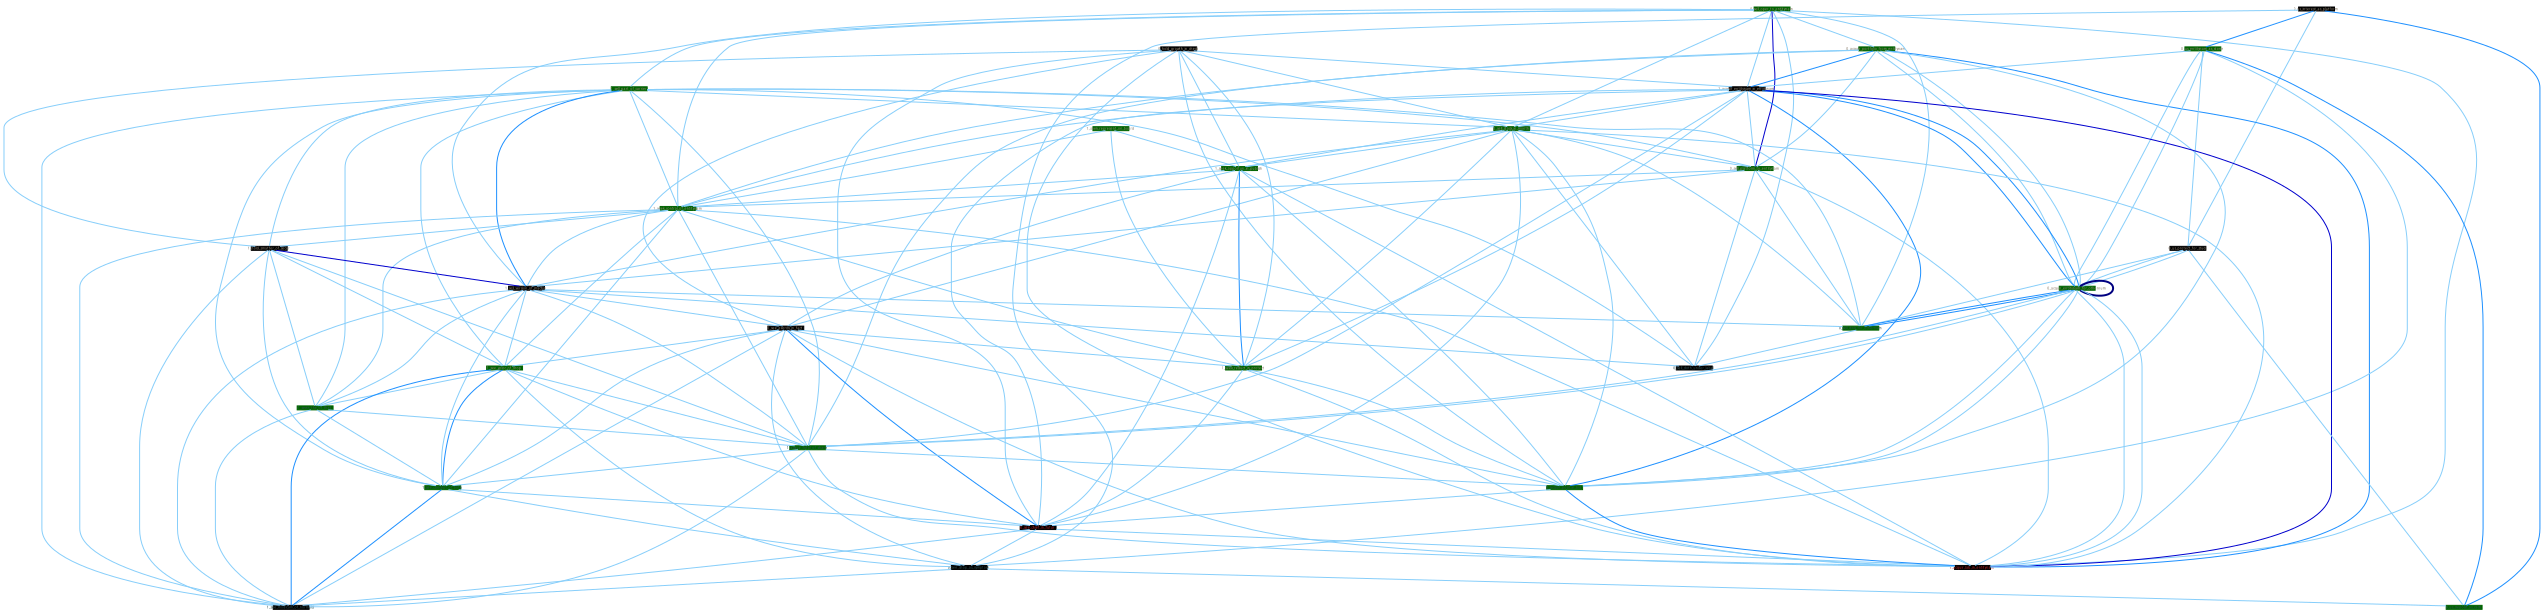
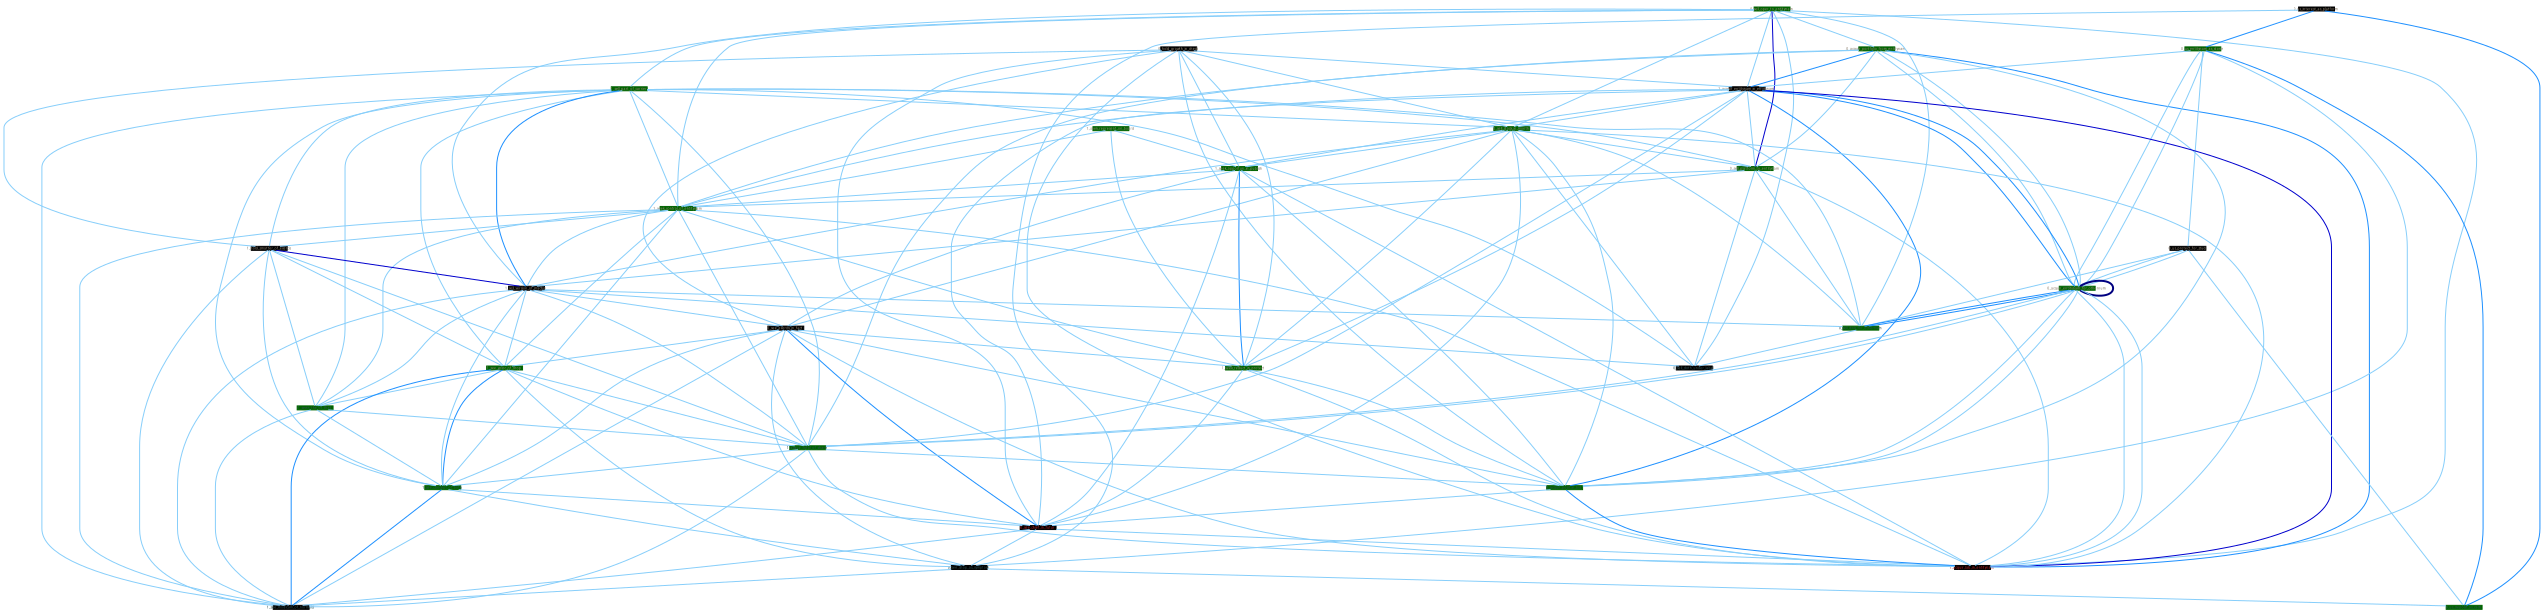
(2252, 128) -> none
(269, 248) -> (269, 248)
